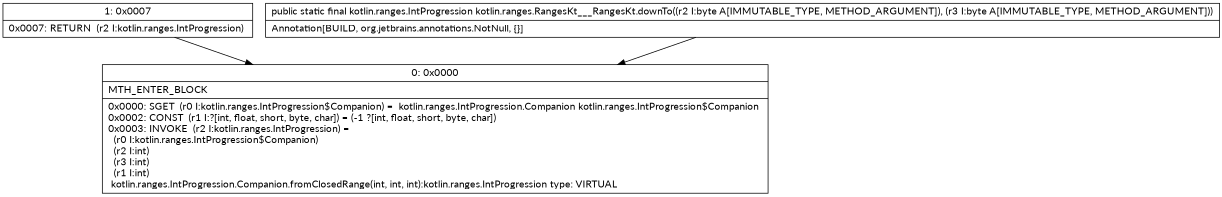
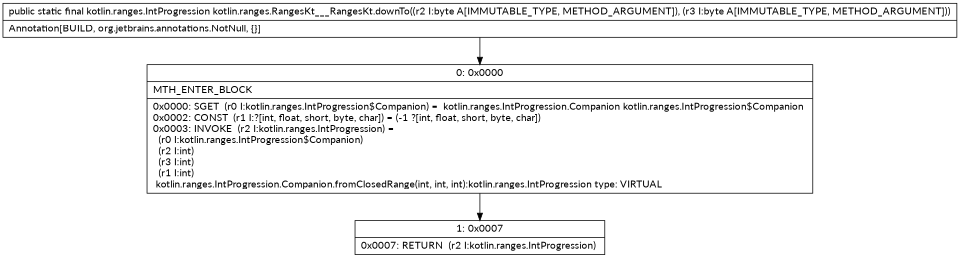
(210, 50) -> (480, 203)
